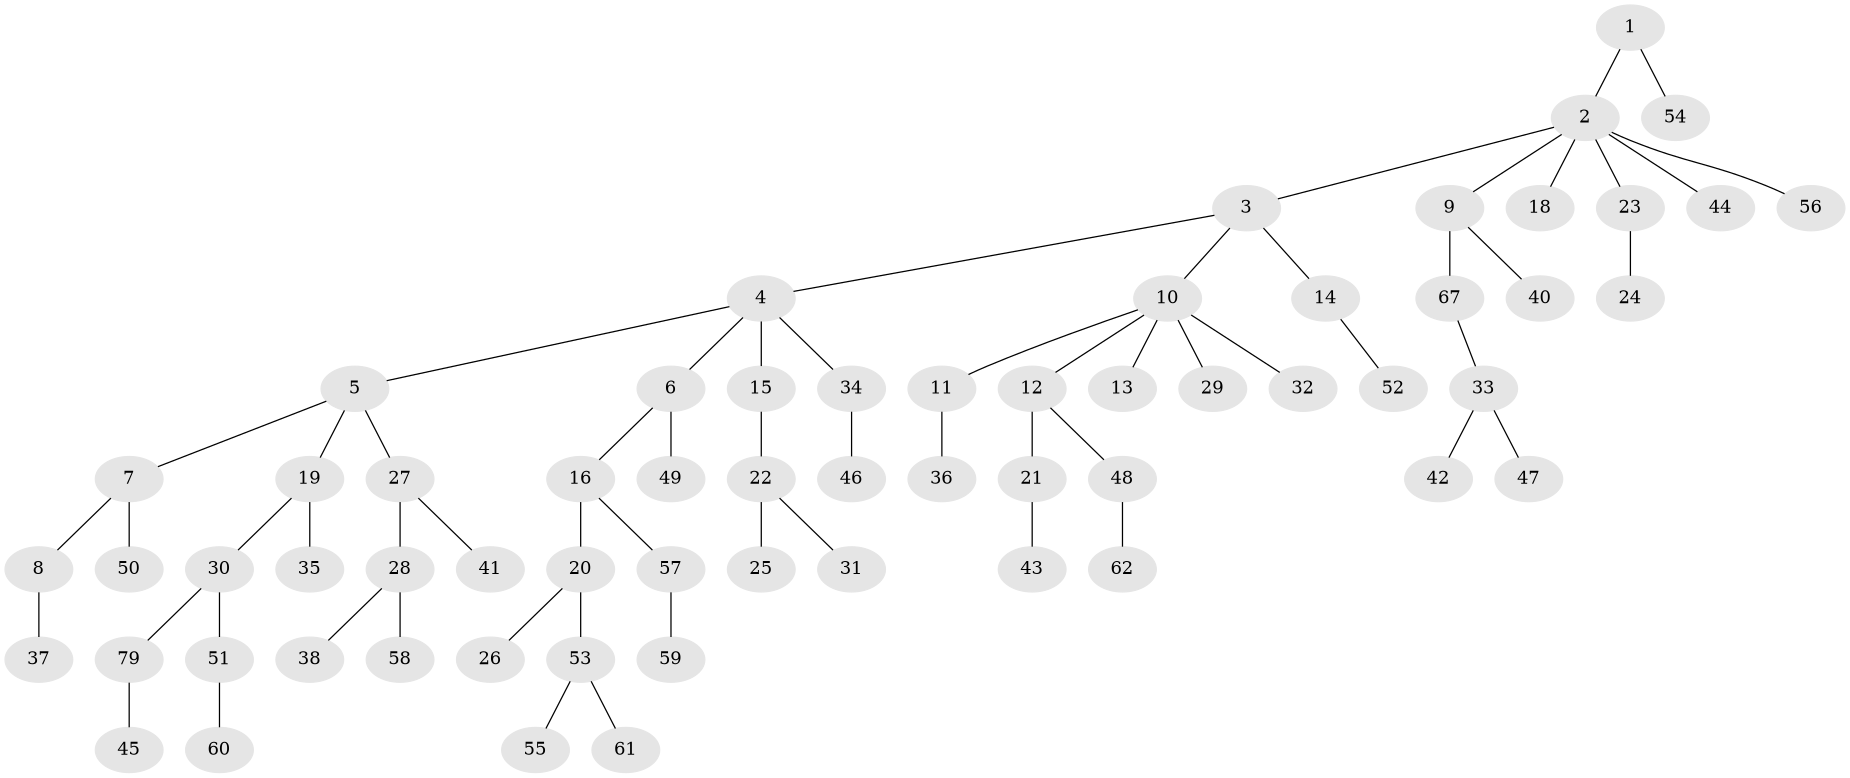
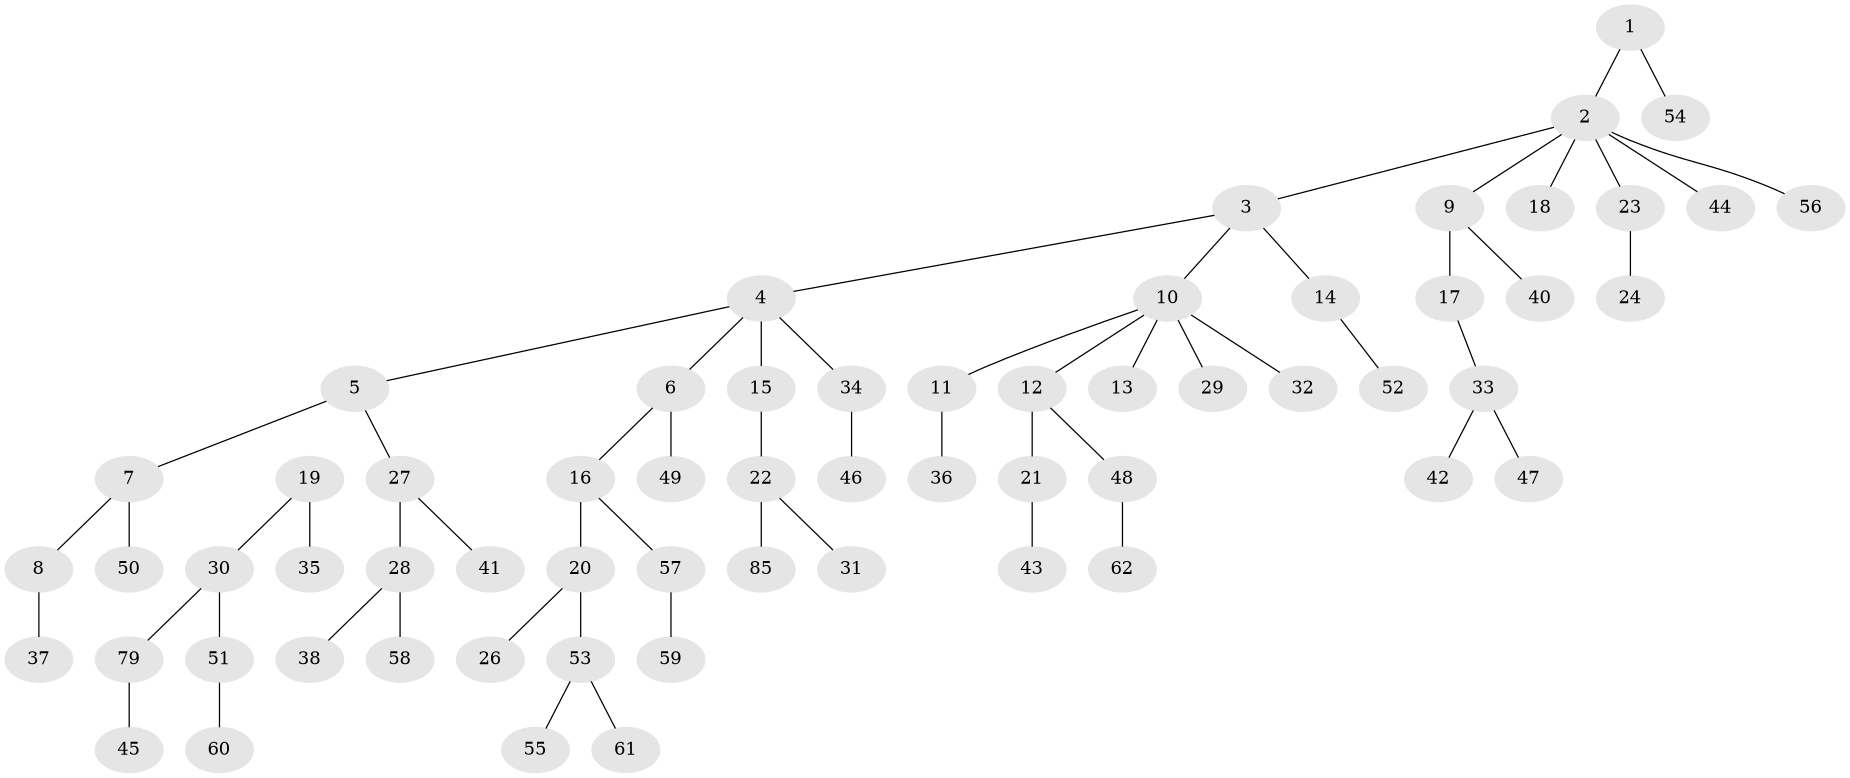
(1450, 298) -> (1450, 298)
(332, 434) -> none
(761, 569) -> (761, 569)
